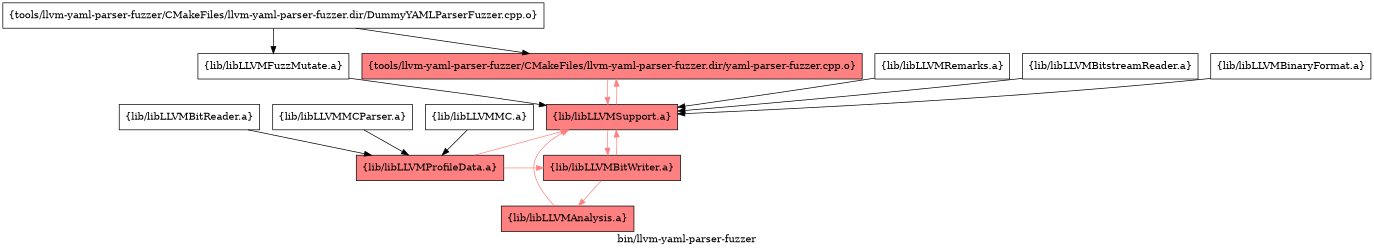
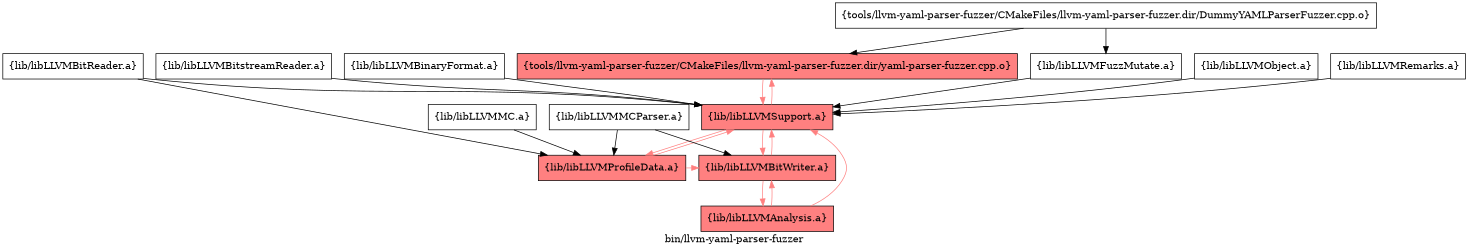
none -> (1256, 66)
none -> (419, 91)
none -> (681, 138)
none -> (689, 141)
none -> (772, 197)
